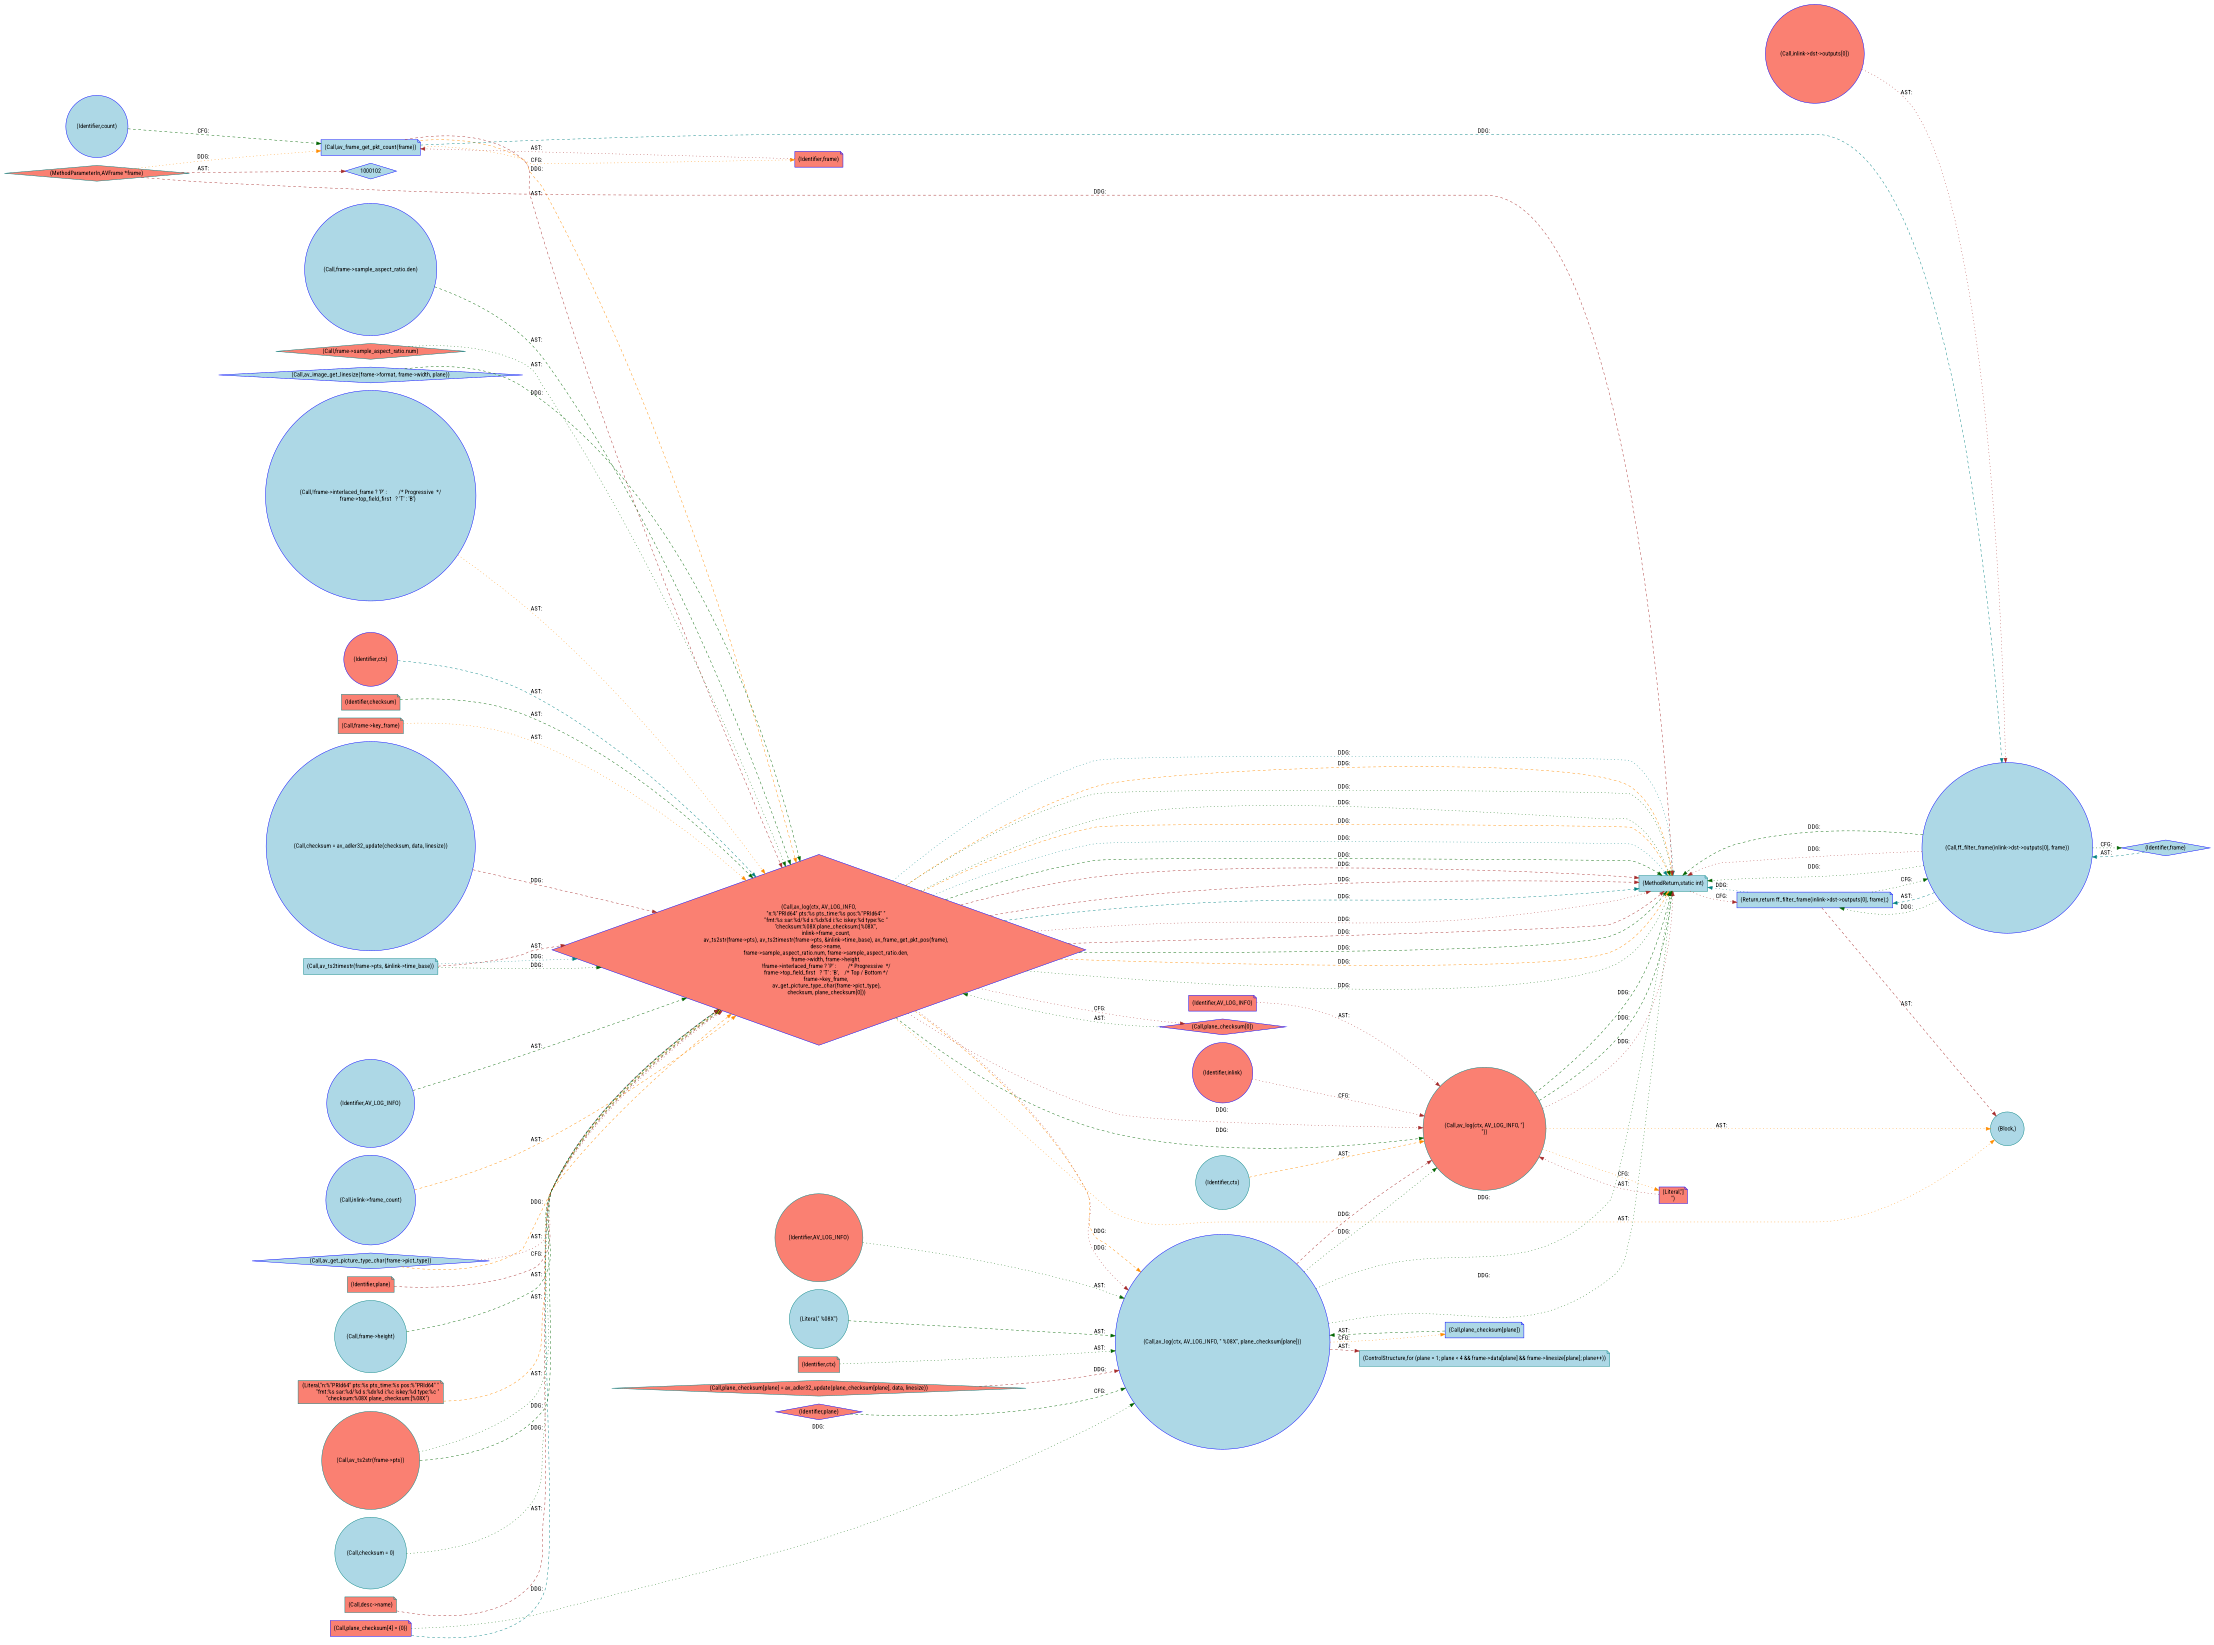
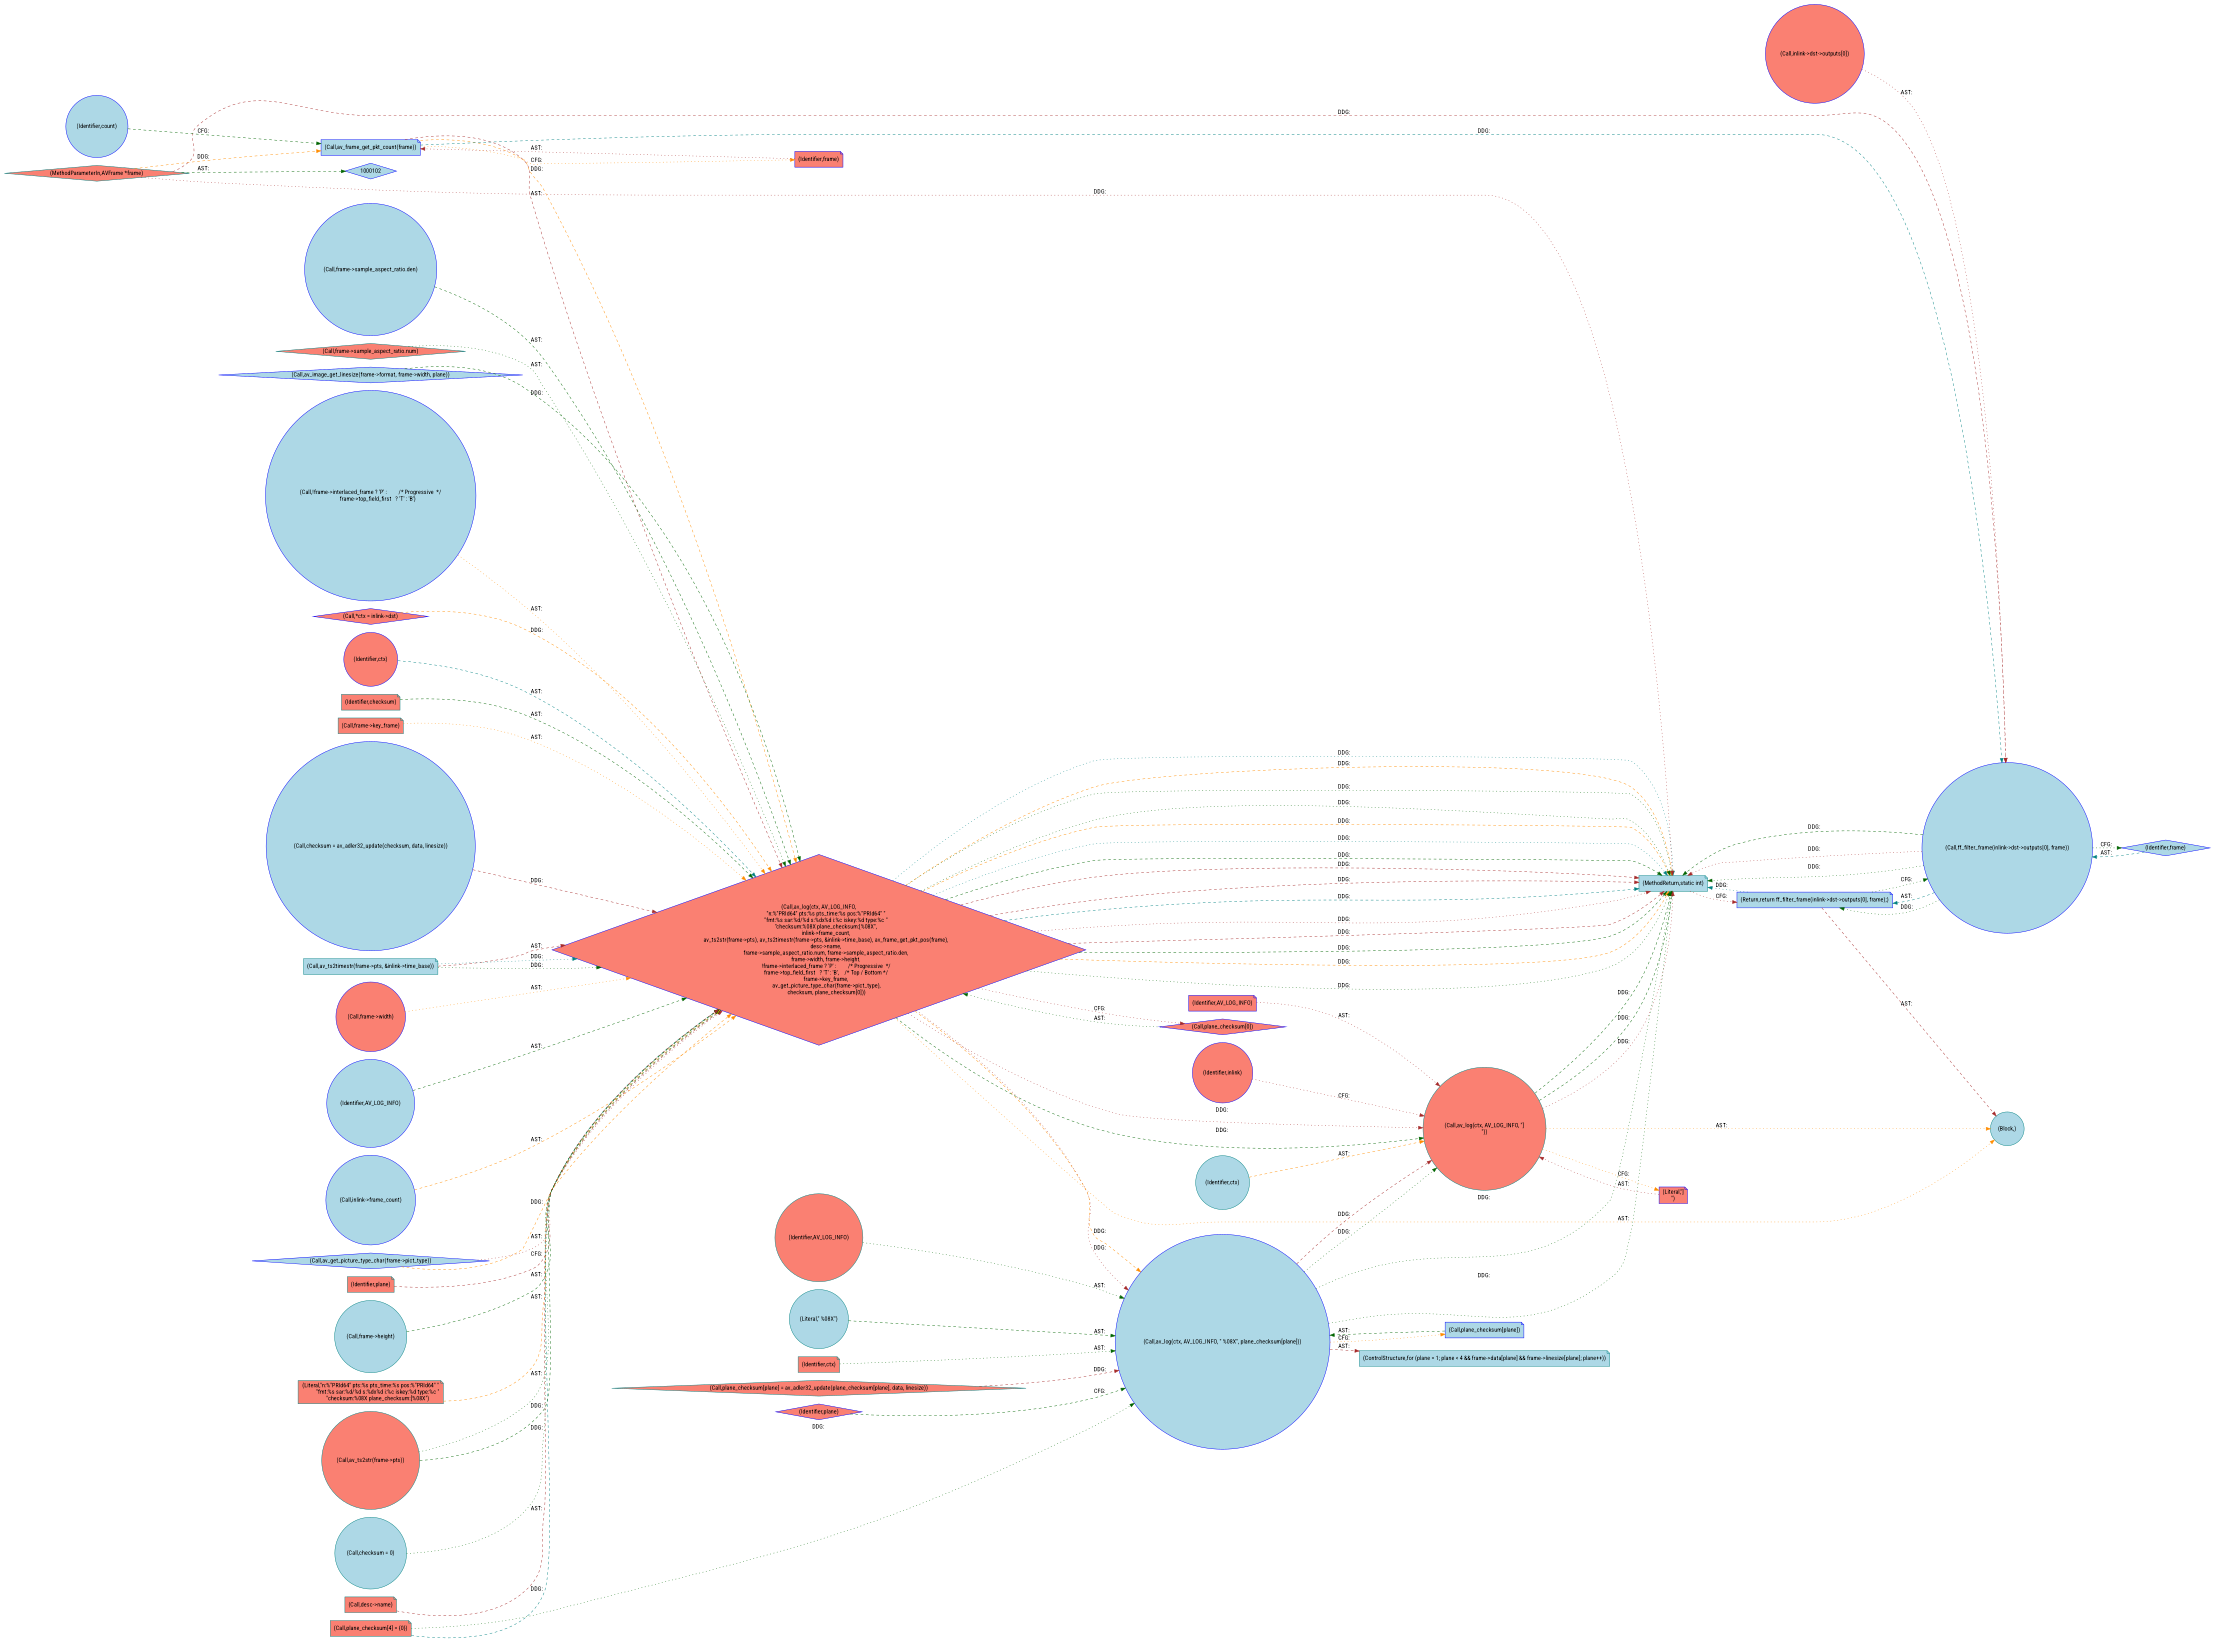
none -> (1338, 116)
(225, 159) -> (225, 159)
(261, 172) -> (261, 172)
(1177, 195) -> (1177, 195)
none -> (371, 616)
none -> (371, 1017)
(371, 1628) -> (371, 1628)
